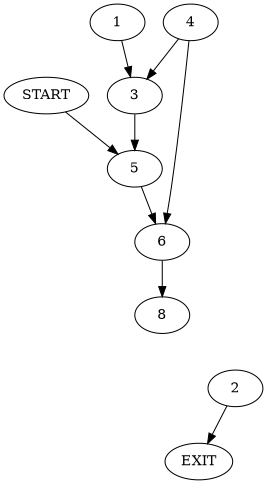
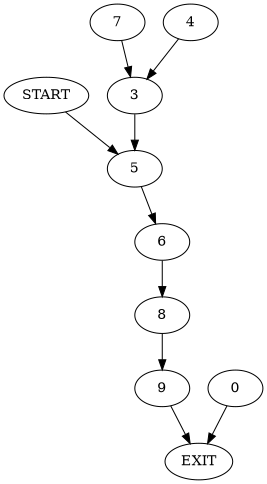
(118, 22) -> (118, 22)
(179, 127) -> none
none -> (162, 388)
(235, 388) -> (235, 388)
